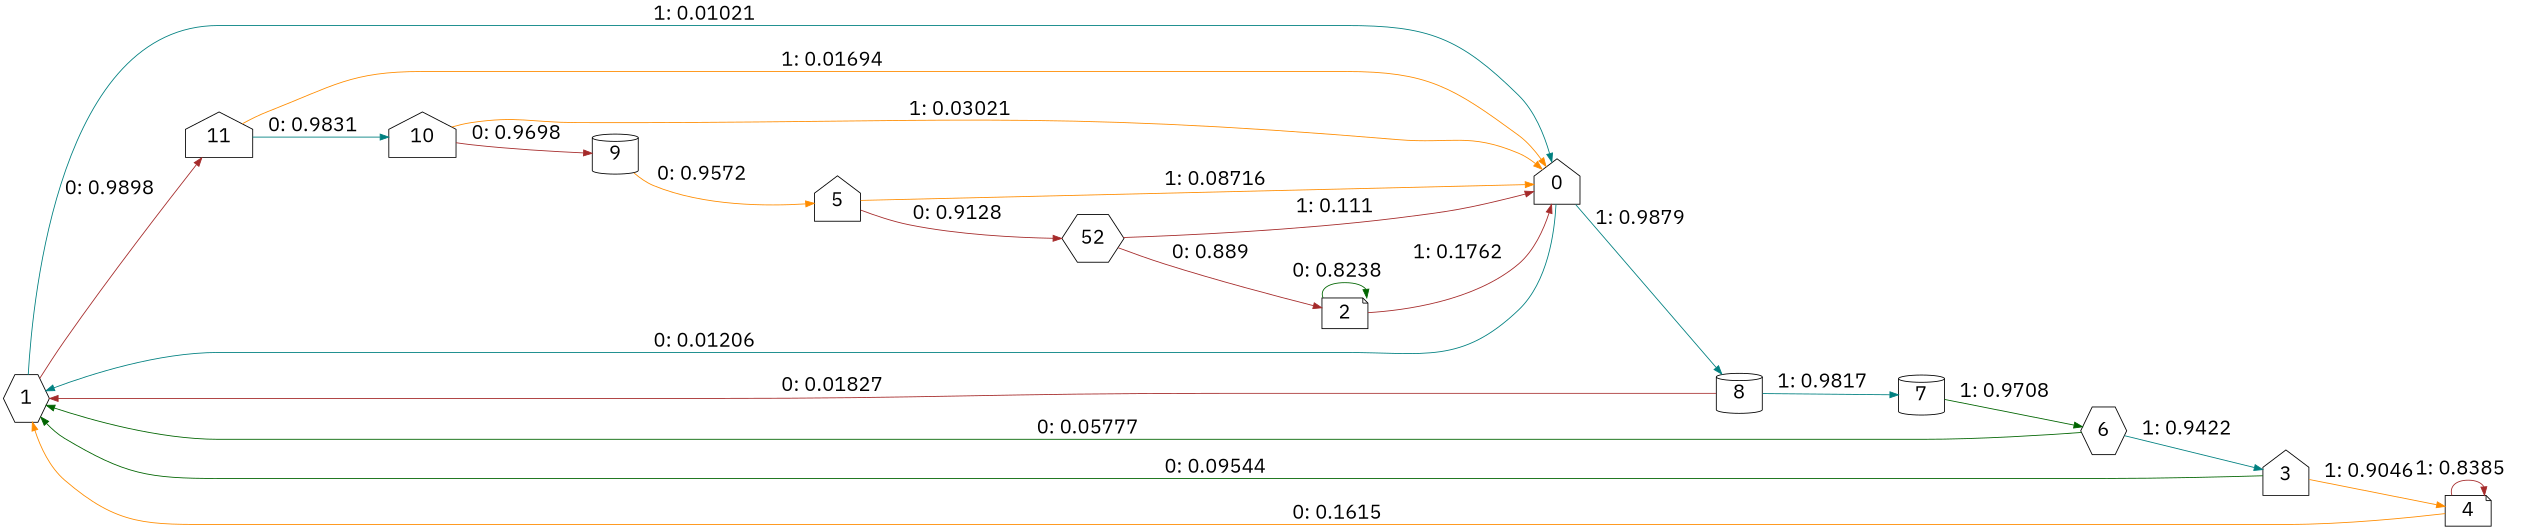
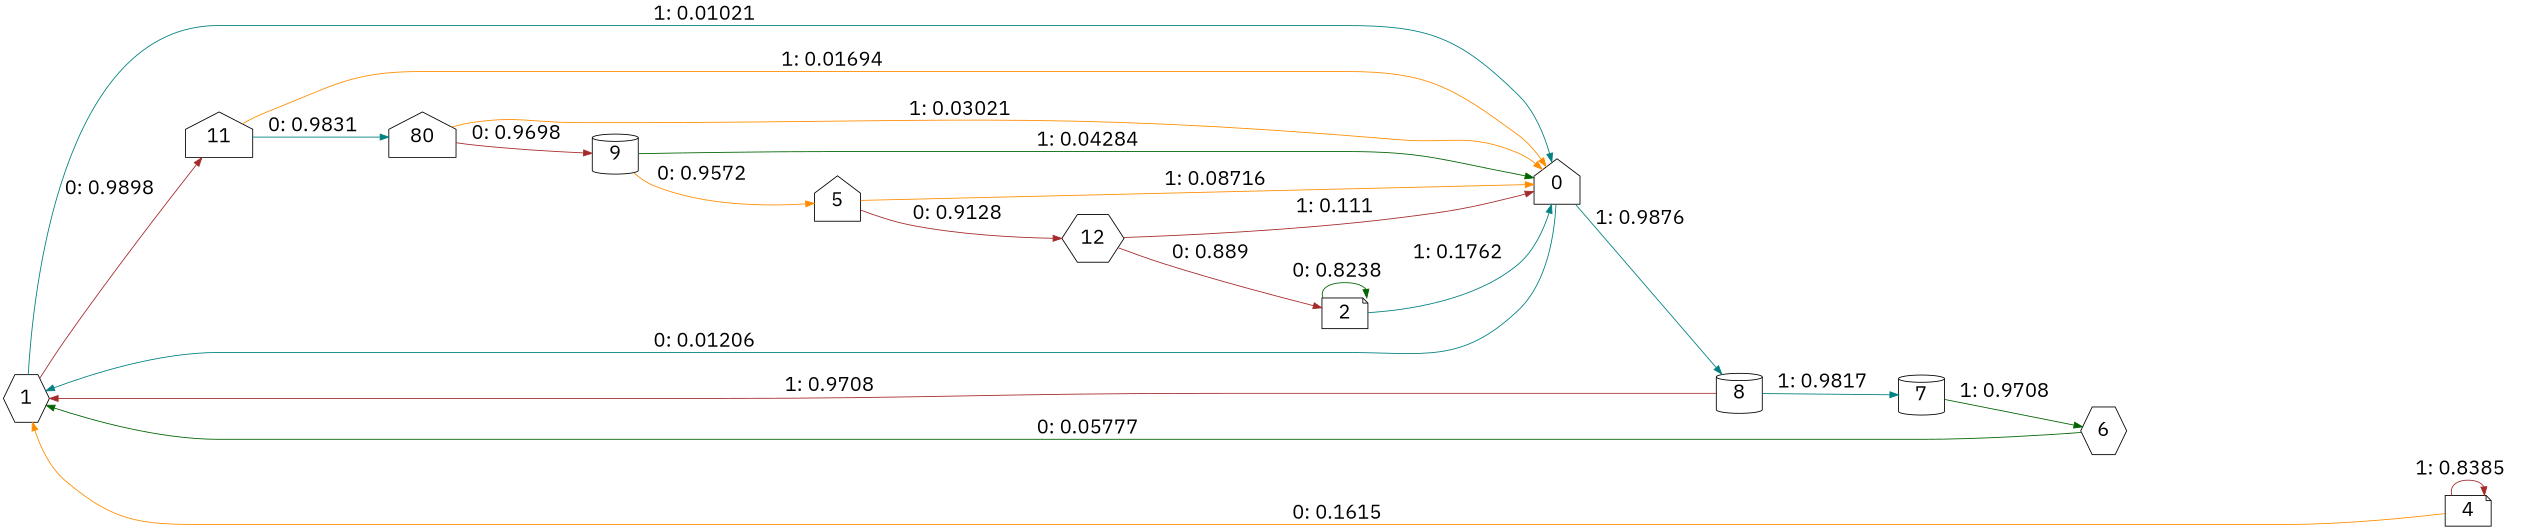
(422, 137) -> (422, 137)
none -> (1083, 152)
(1648, 219) -> (1648, 219)
(1093, 238) -> (1093, 238)
(1476, 289) -> (1476, 289)
(837, 386) -> (837, 386)
(2286, 475) -> none
